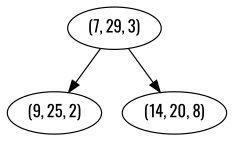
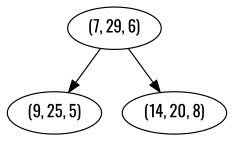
(114, 28) -> (114, 28)
(54, 113) -> (54, 113)
